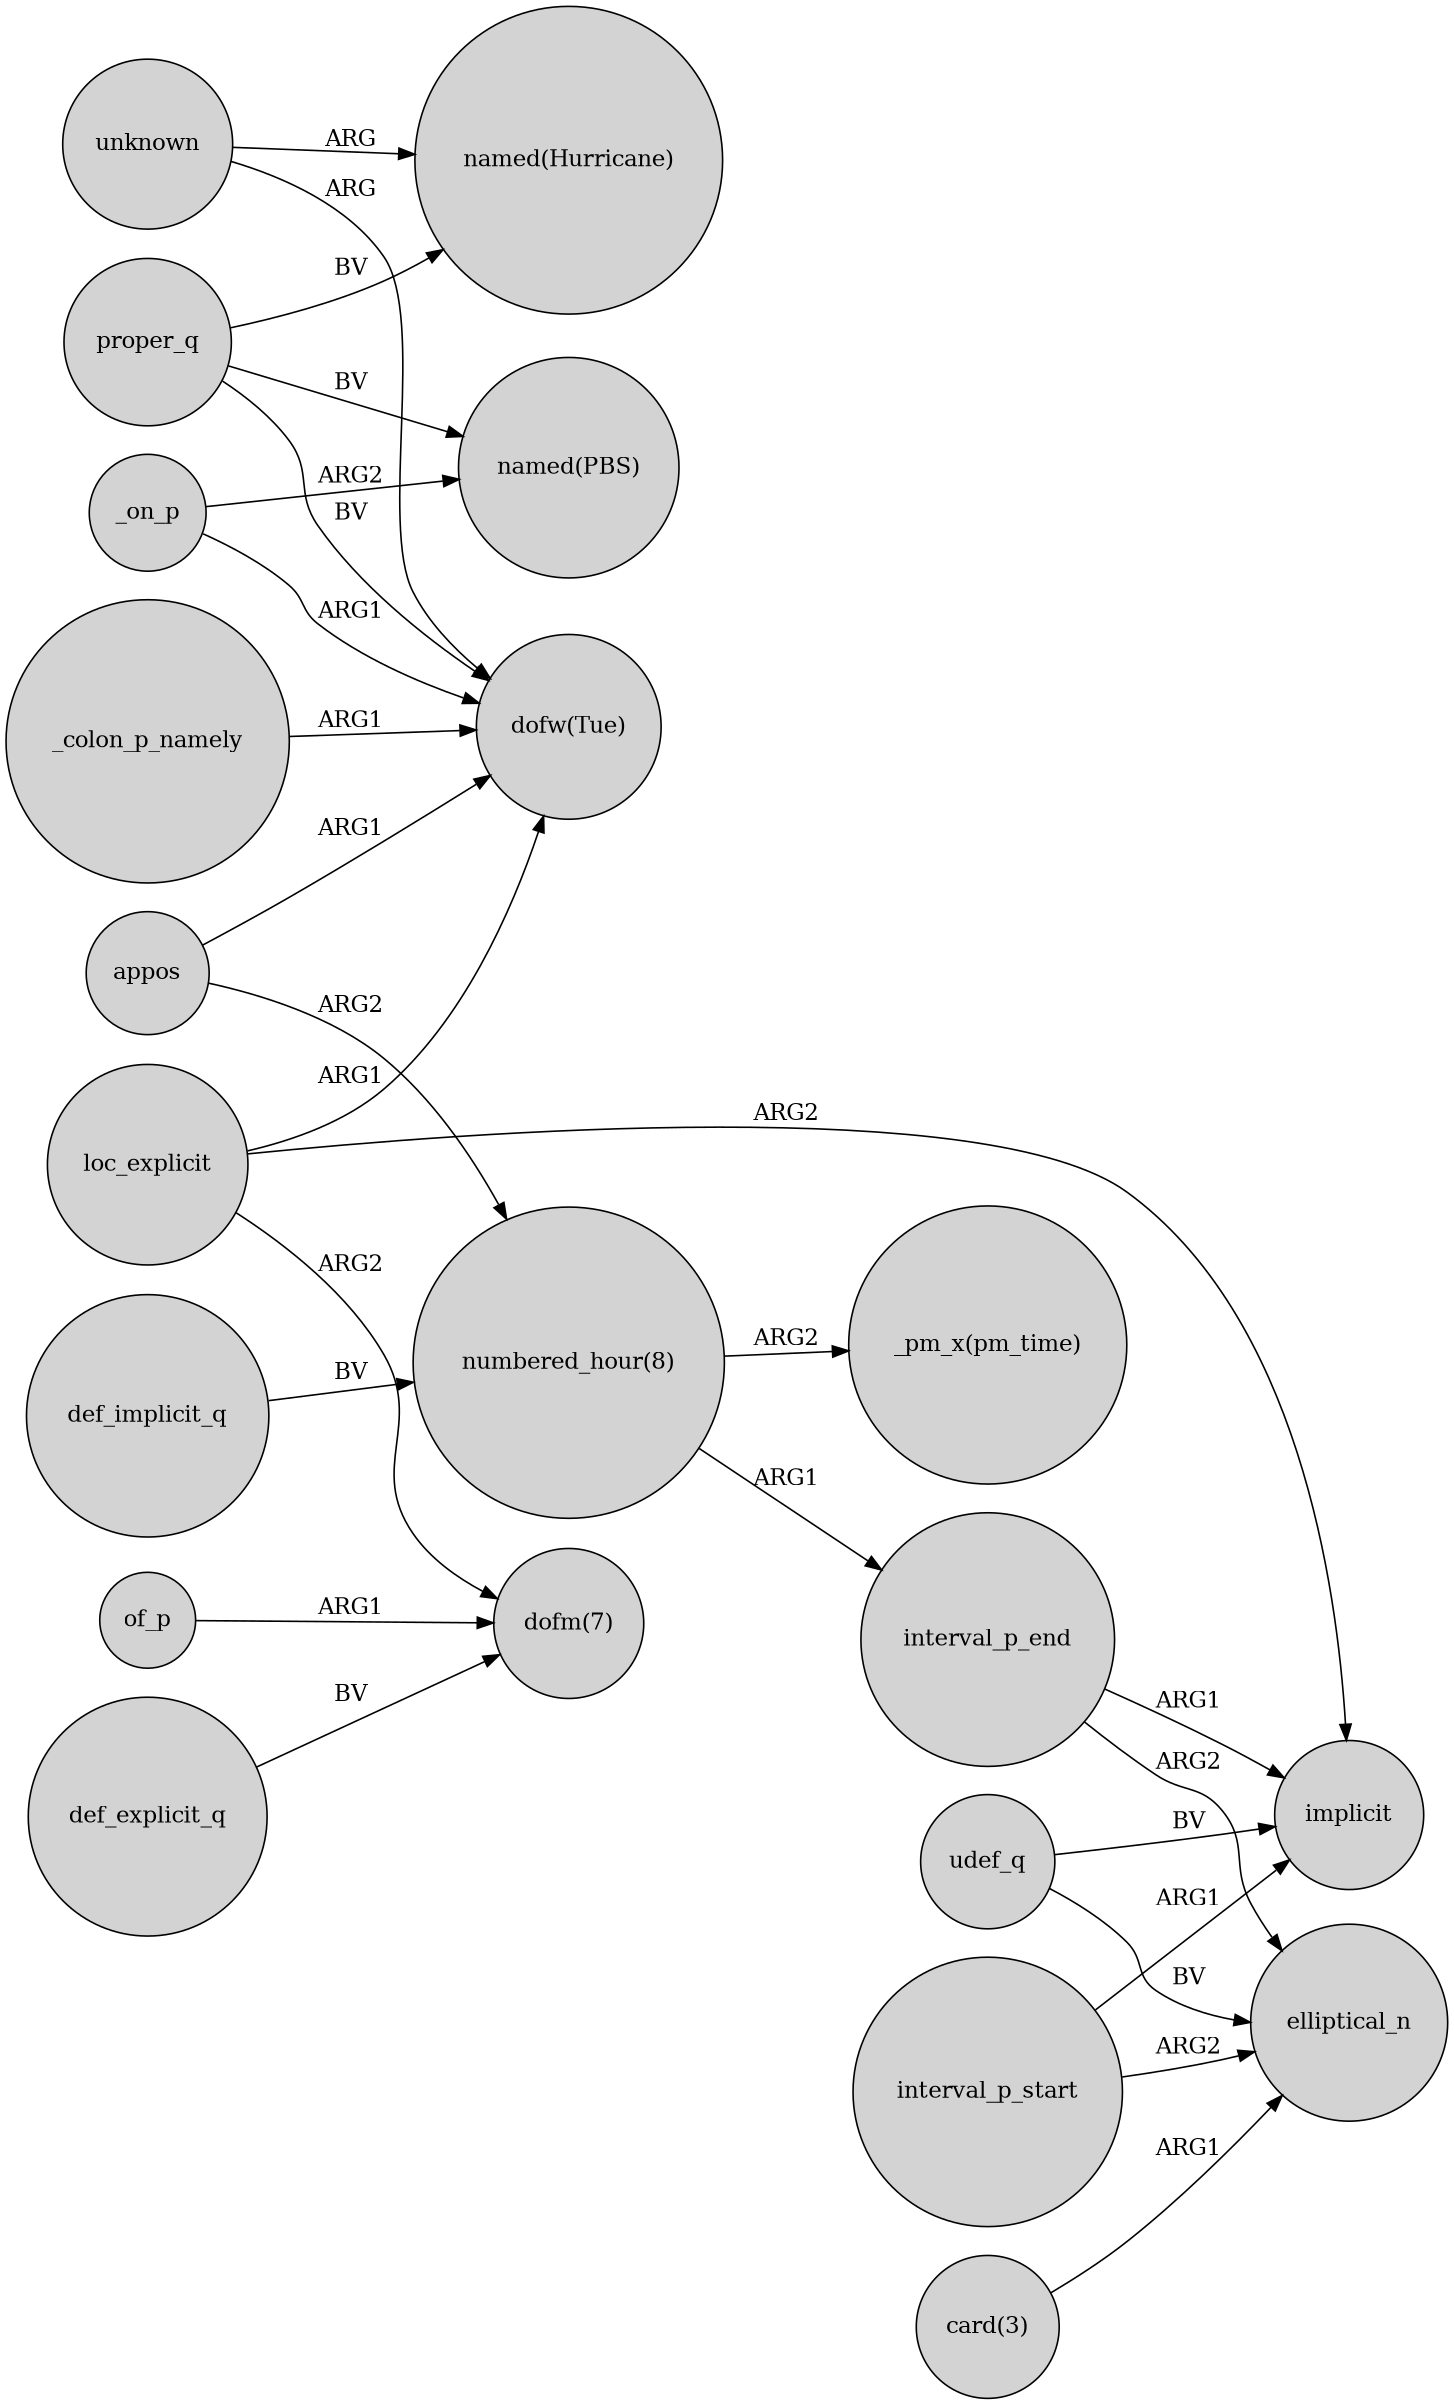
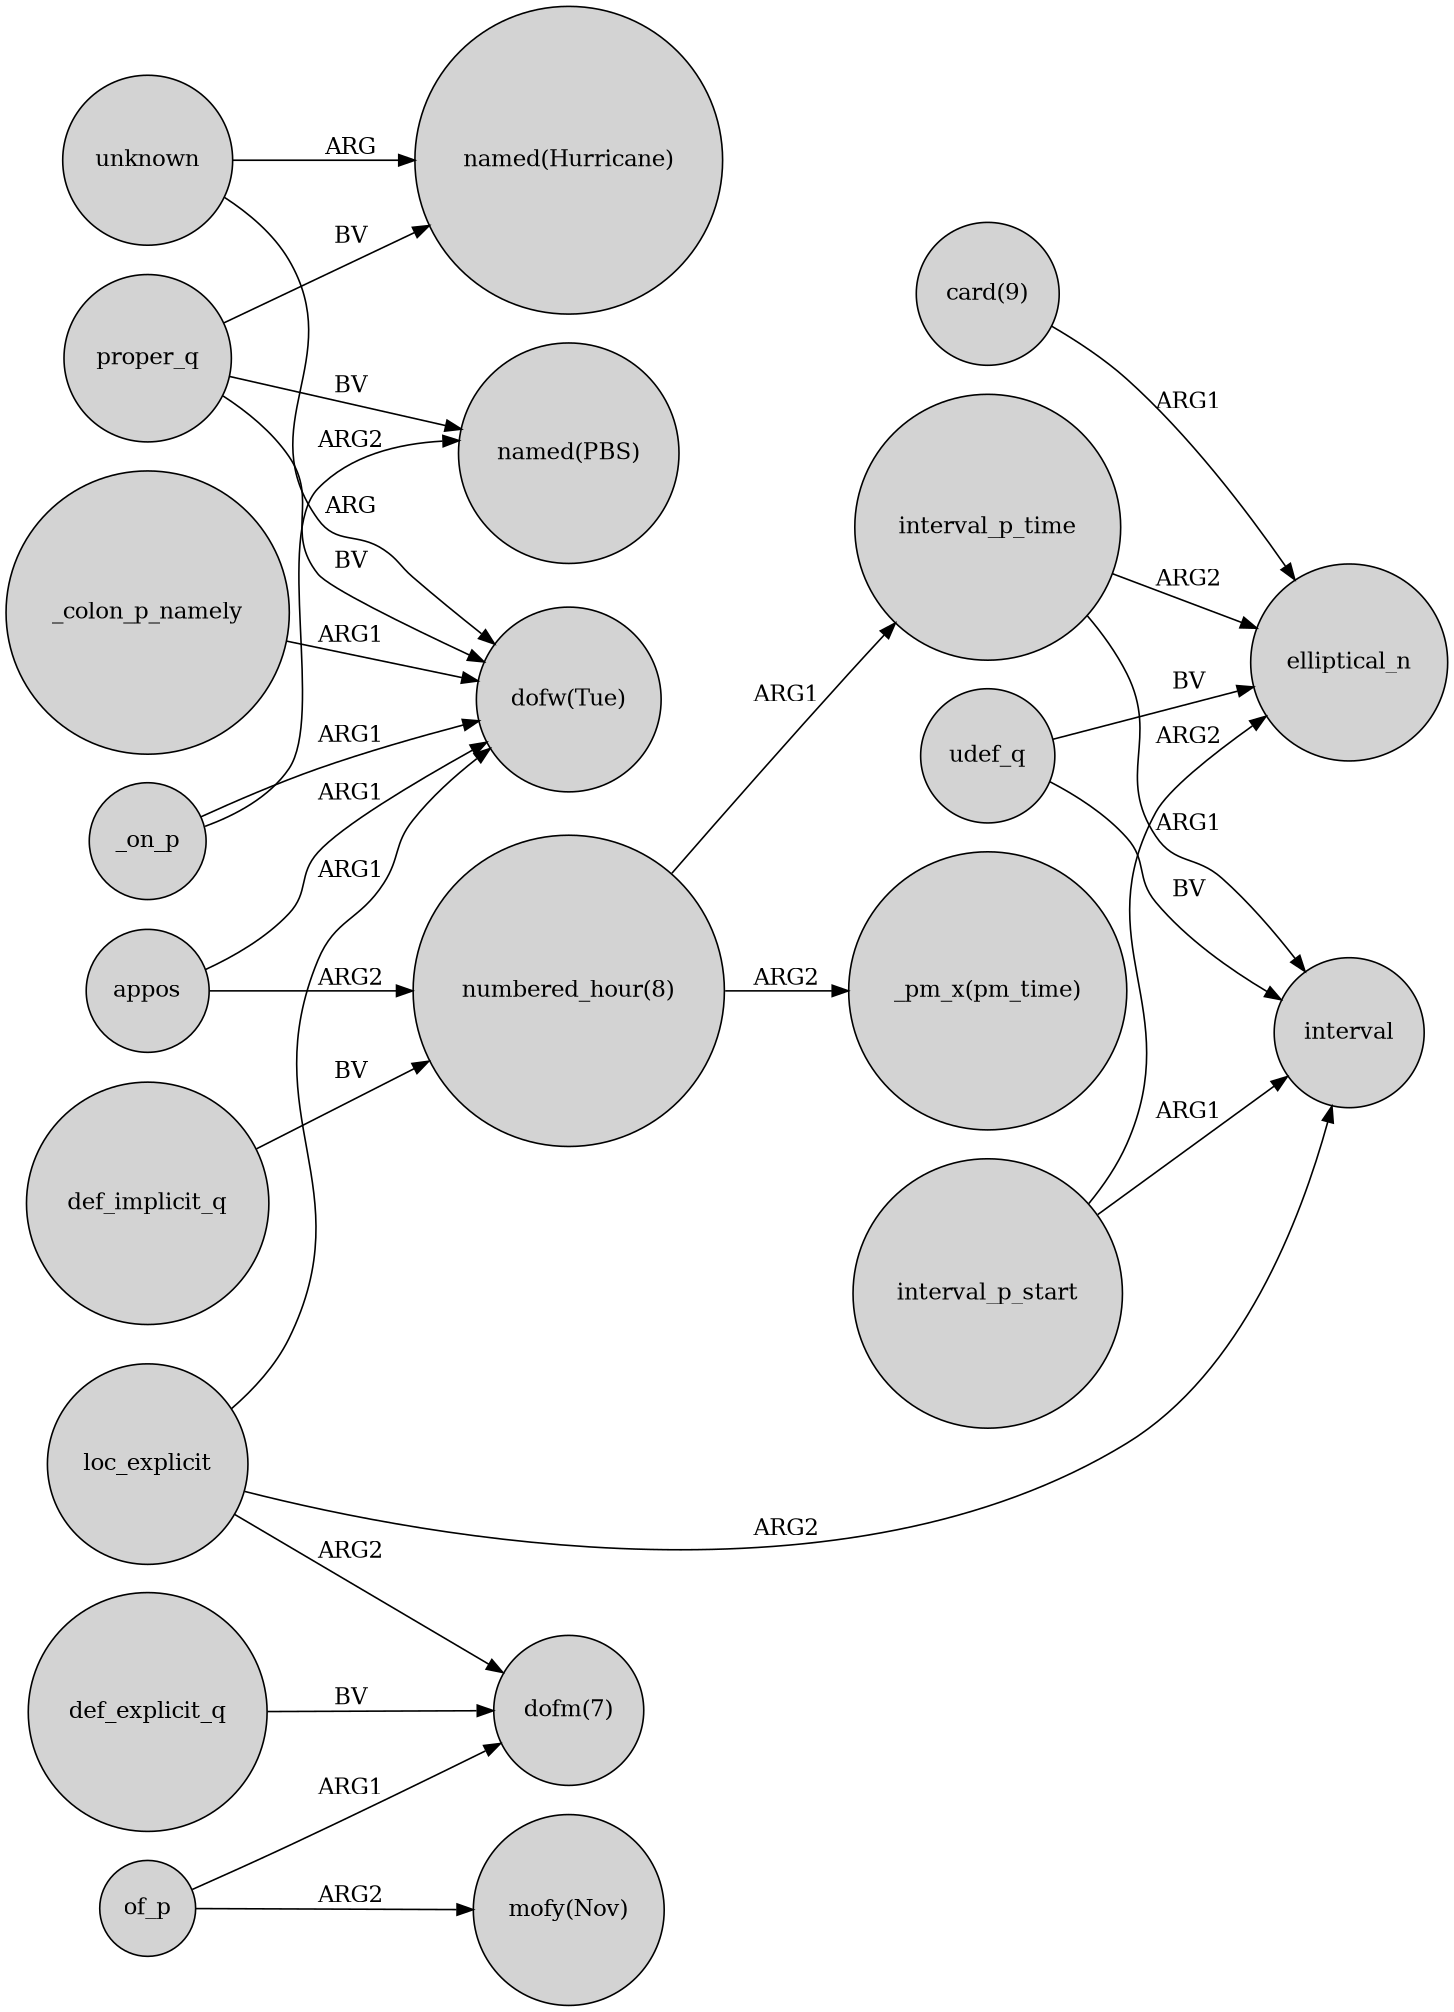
(988, 1640) -> (988, 527)
(1349, 1815) -> (1349, 1033)
none -> (569, 1910)
(988, 2327) -> (988, 294)
